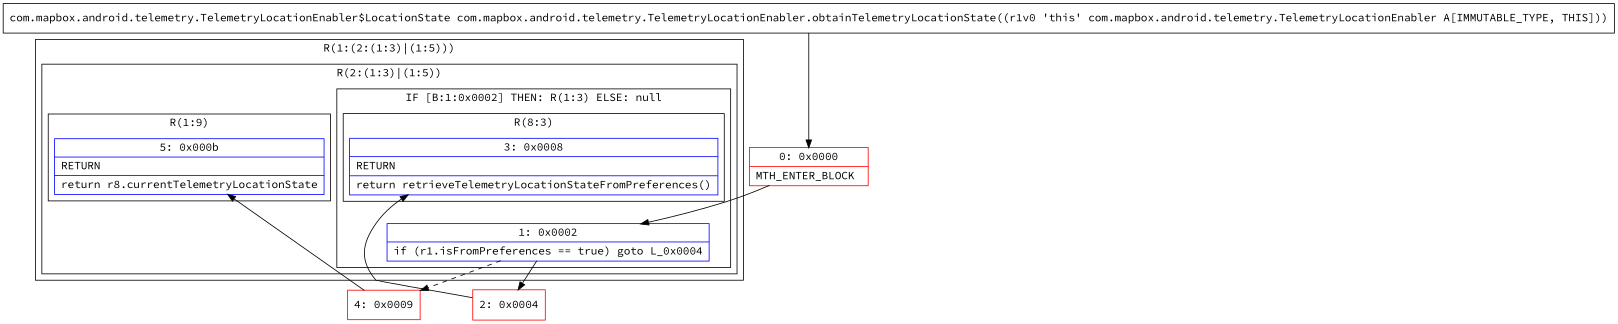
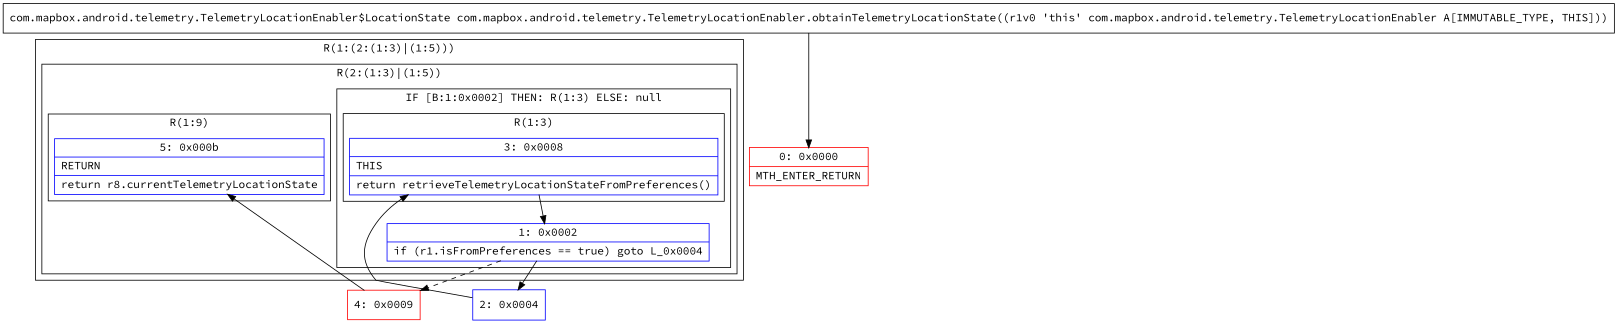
(534, 123) -> (534, 123)
(376, 166) -> (370, 166)
(805, 176) -> (809, 176)
(710, 207) -> (541, 206)
(509, 305) -> (509, 305)
